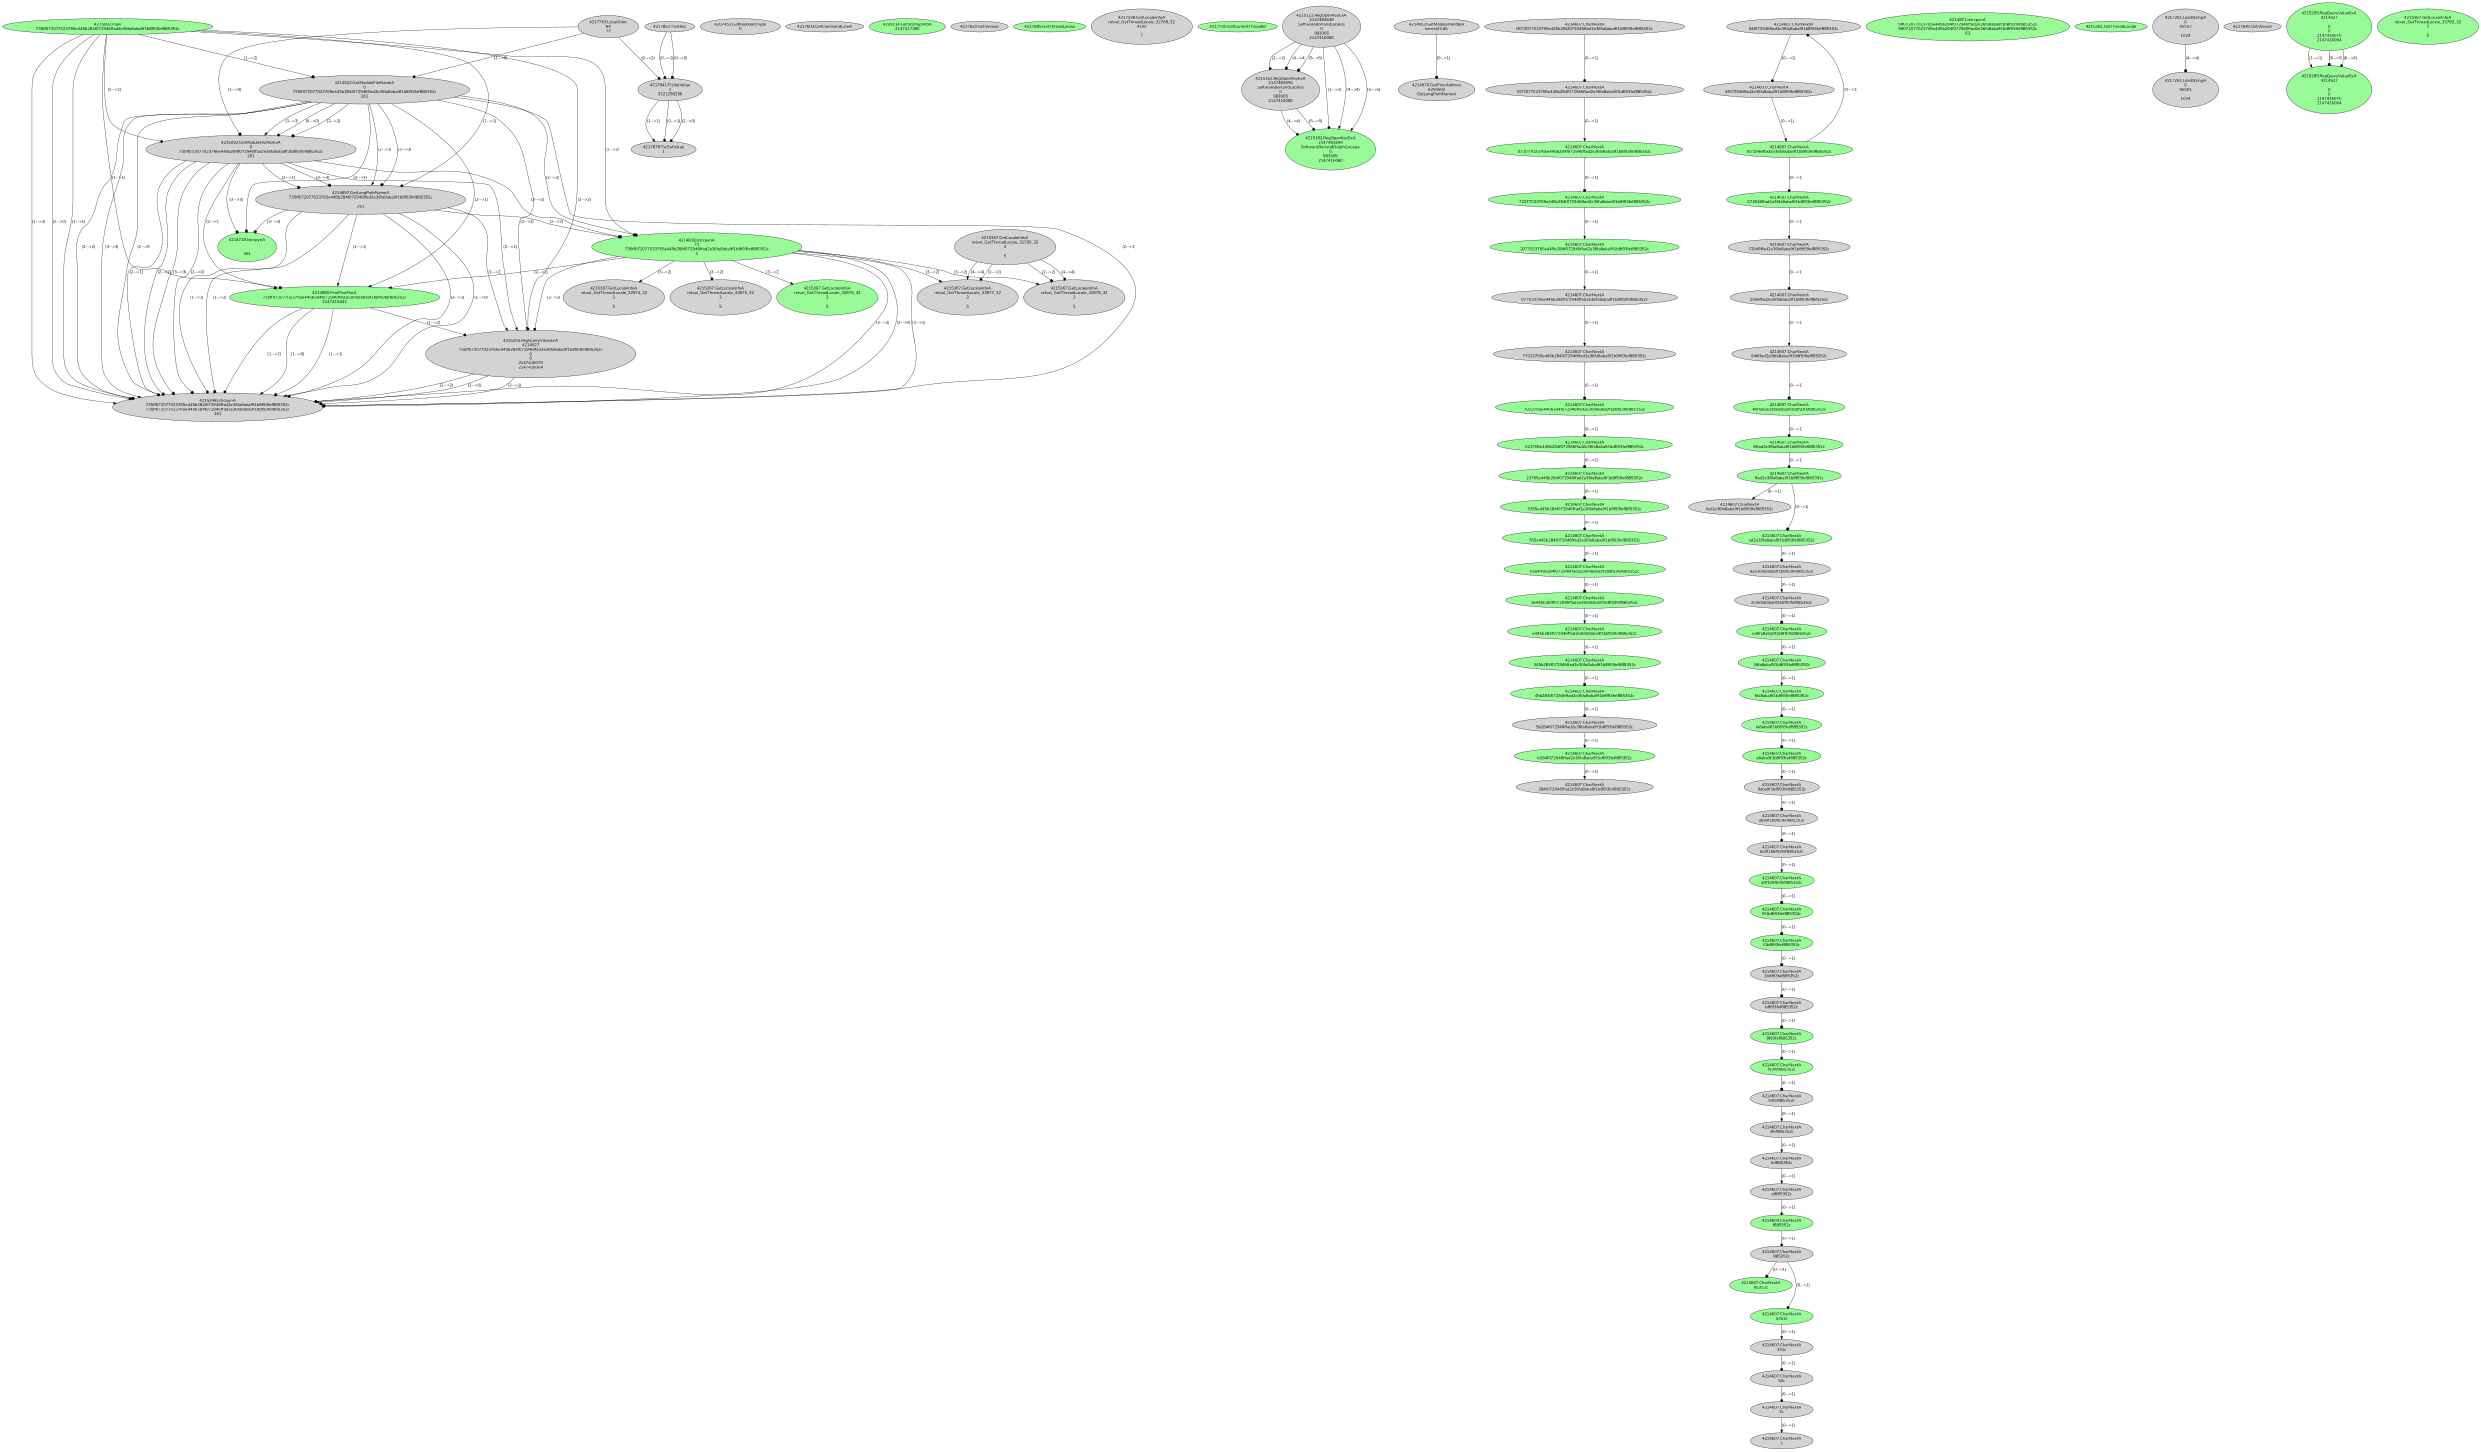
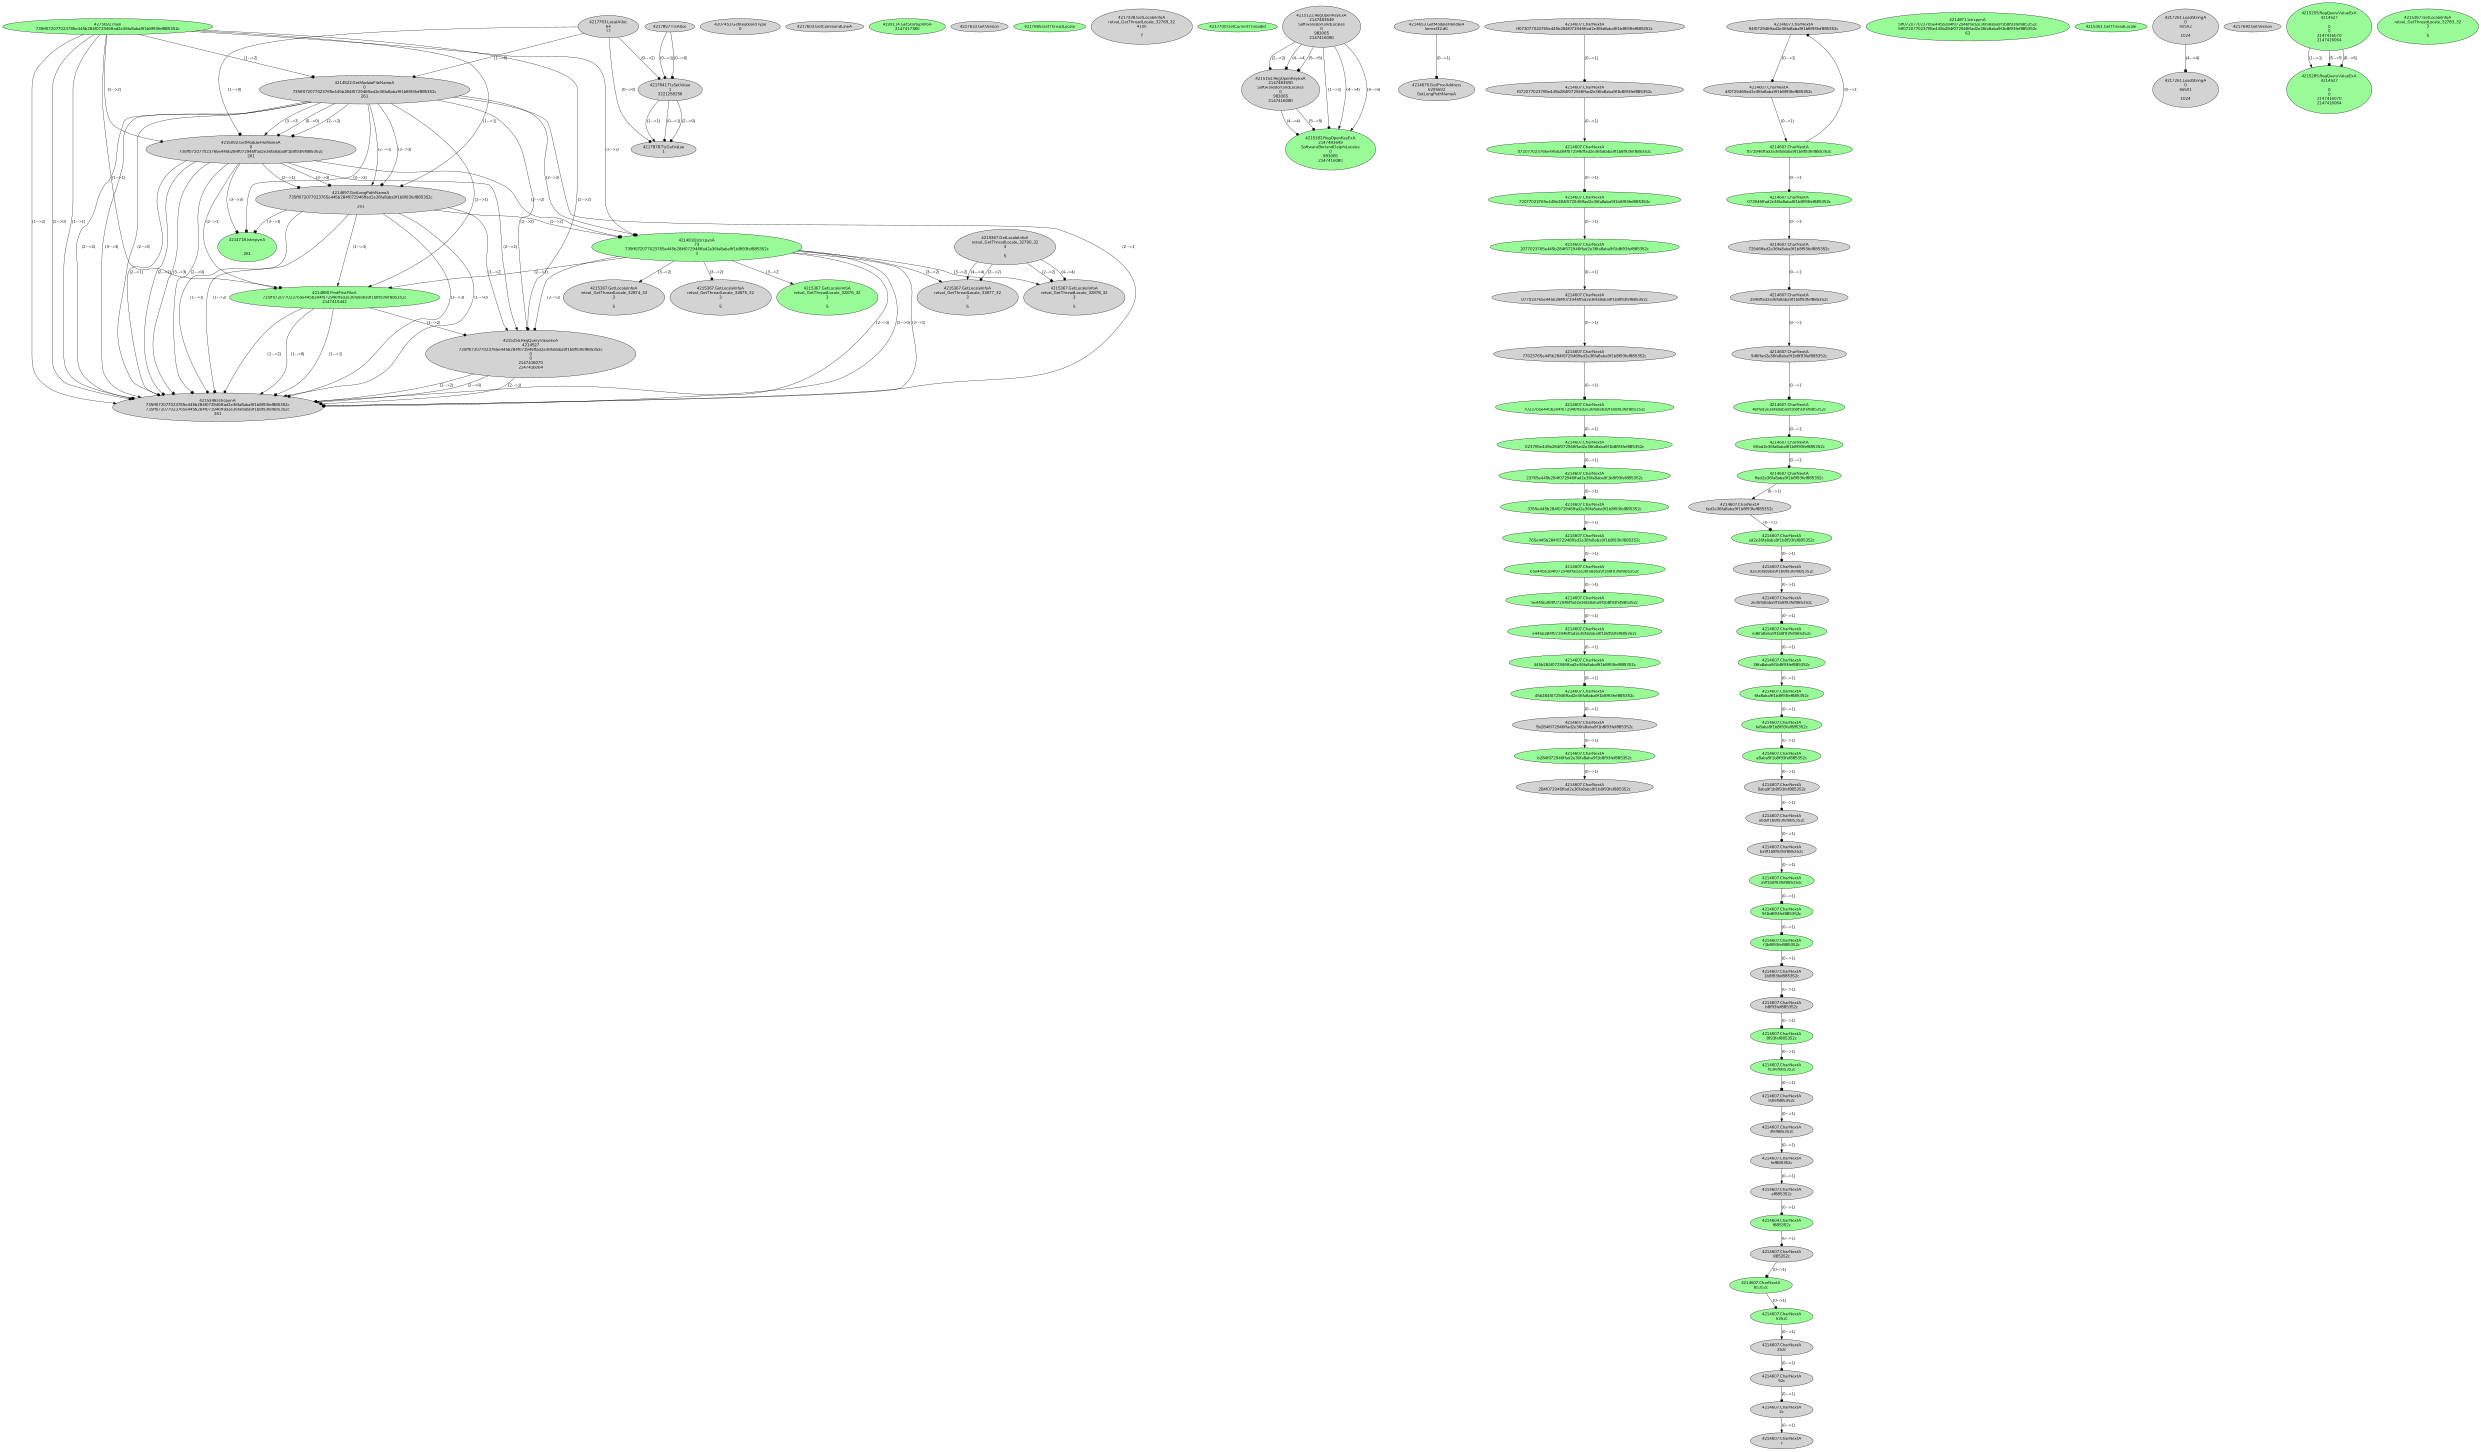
none -> (616, 95)
(1795, 506) -> (1760, 522)
(1796, 1284) -> (1771, 1300)
